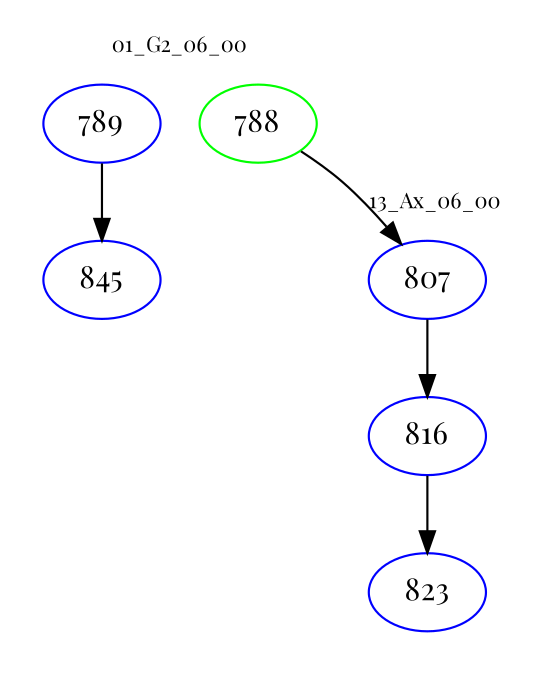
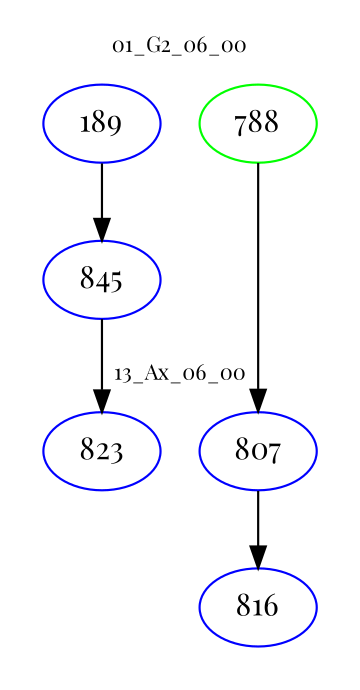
(102, 124) -> (102, 124)
(427, 504) -> (102, 367)
